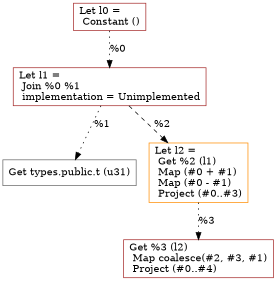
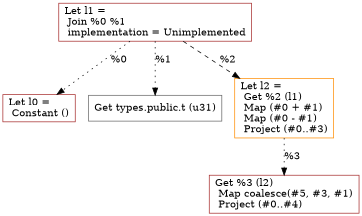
(110, 46) -> (97, 66)
(199, 259) -> (284, 194)
